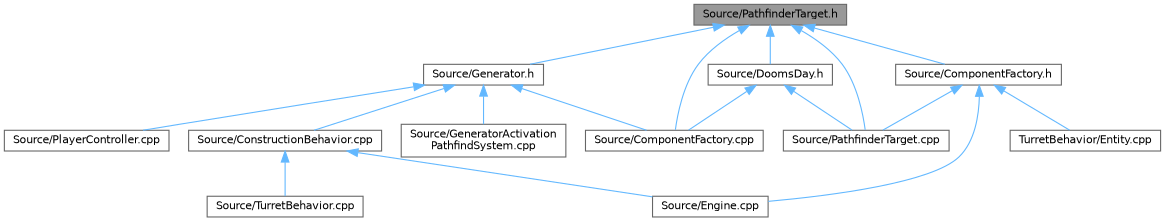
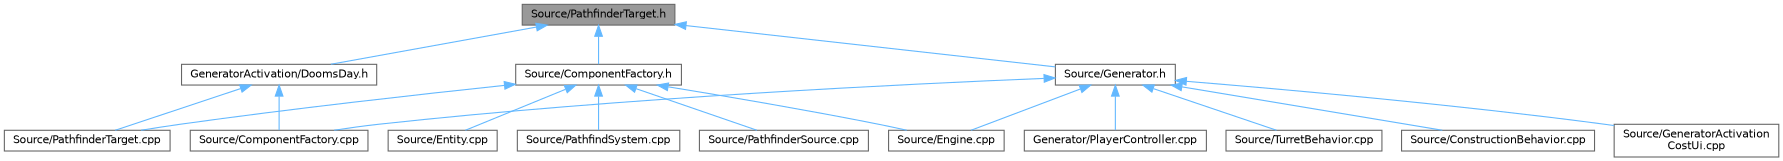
(694, 71) -> none
(847, 71) -> none
(770, 75) -> (279, 75)
(87, 141) -> (1115, 141)
(484, 141) -> (1696, 141)
none -> (599, 141)
none -> (784, 141)
(1085, 141) -> (443, 141)
(505, 175) -> (1026, 110)
(285, 179) -> (1215, 109)
